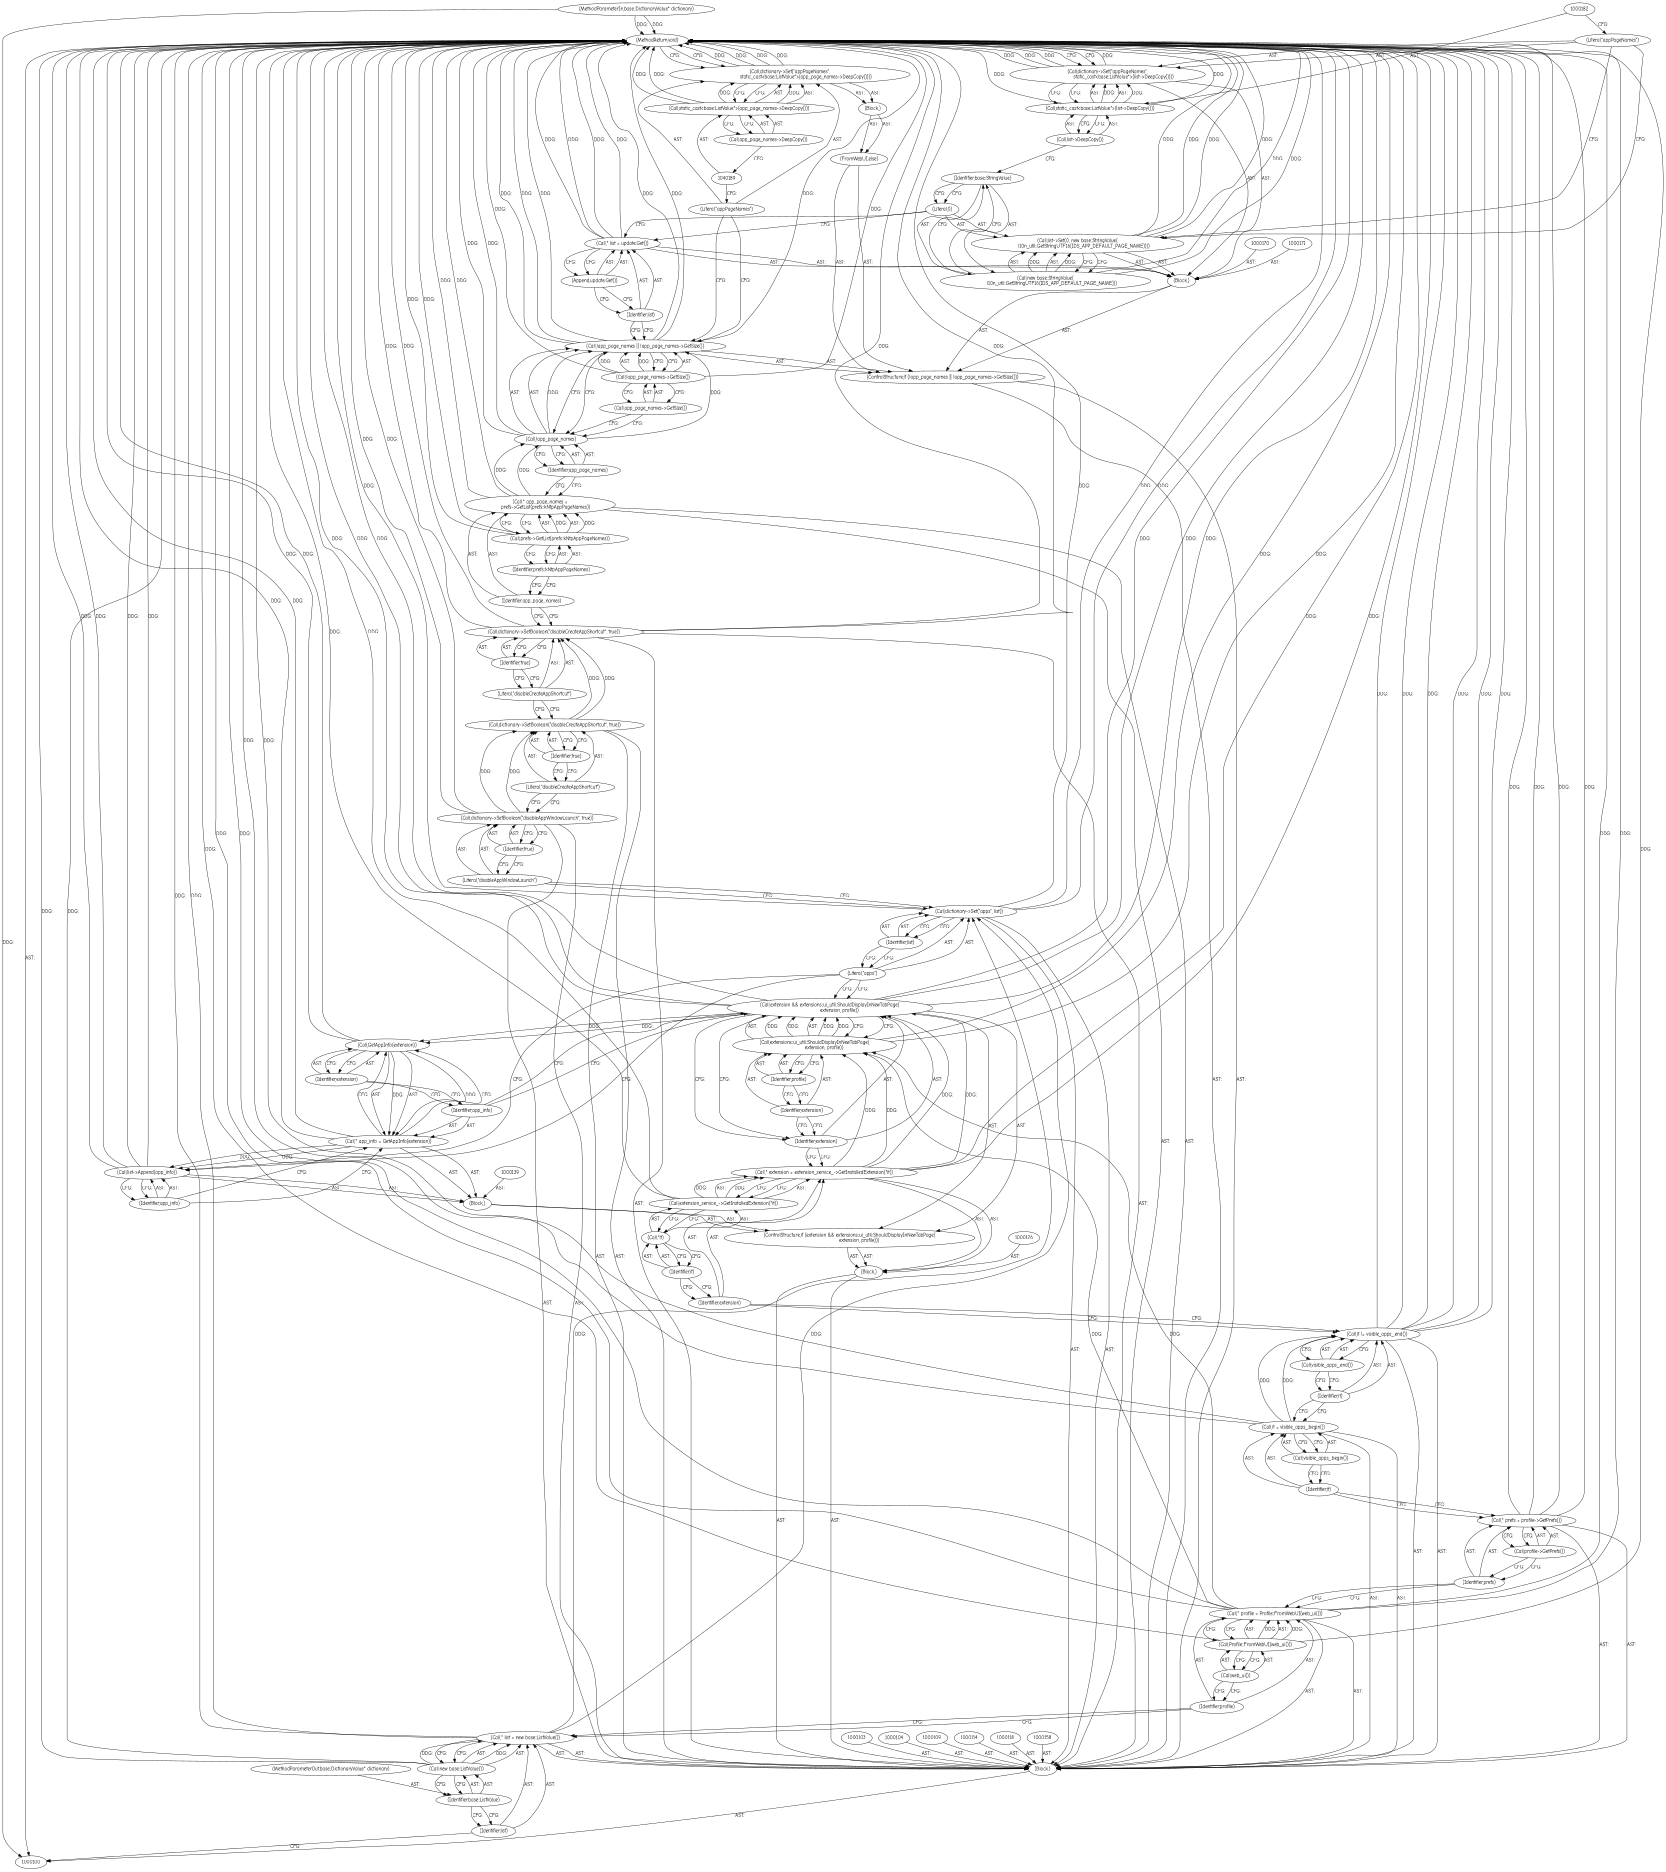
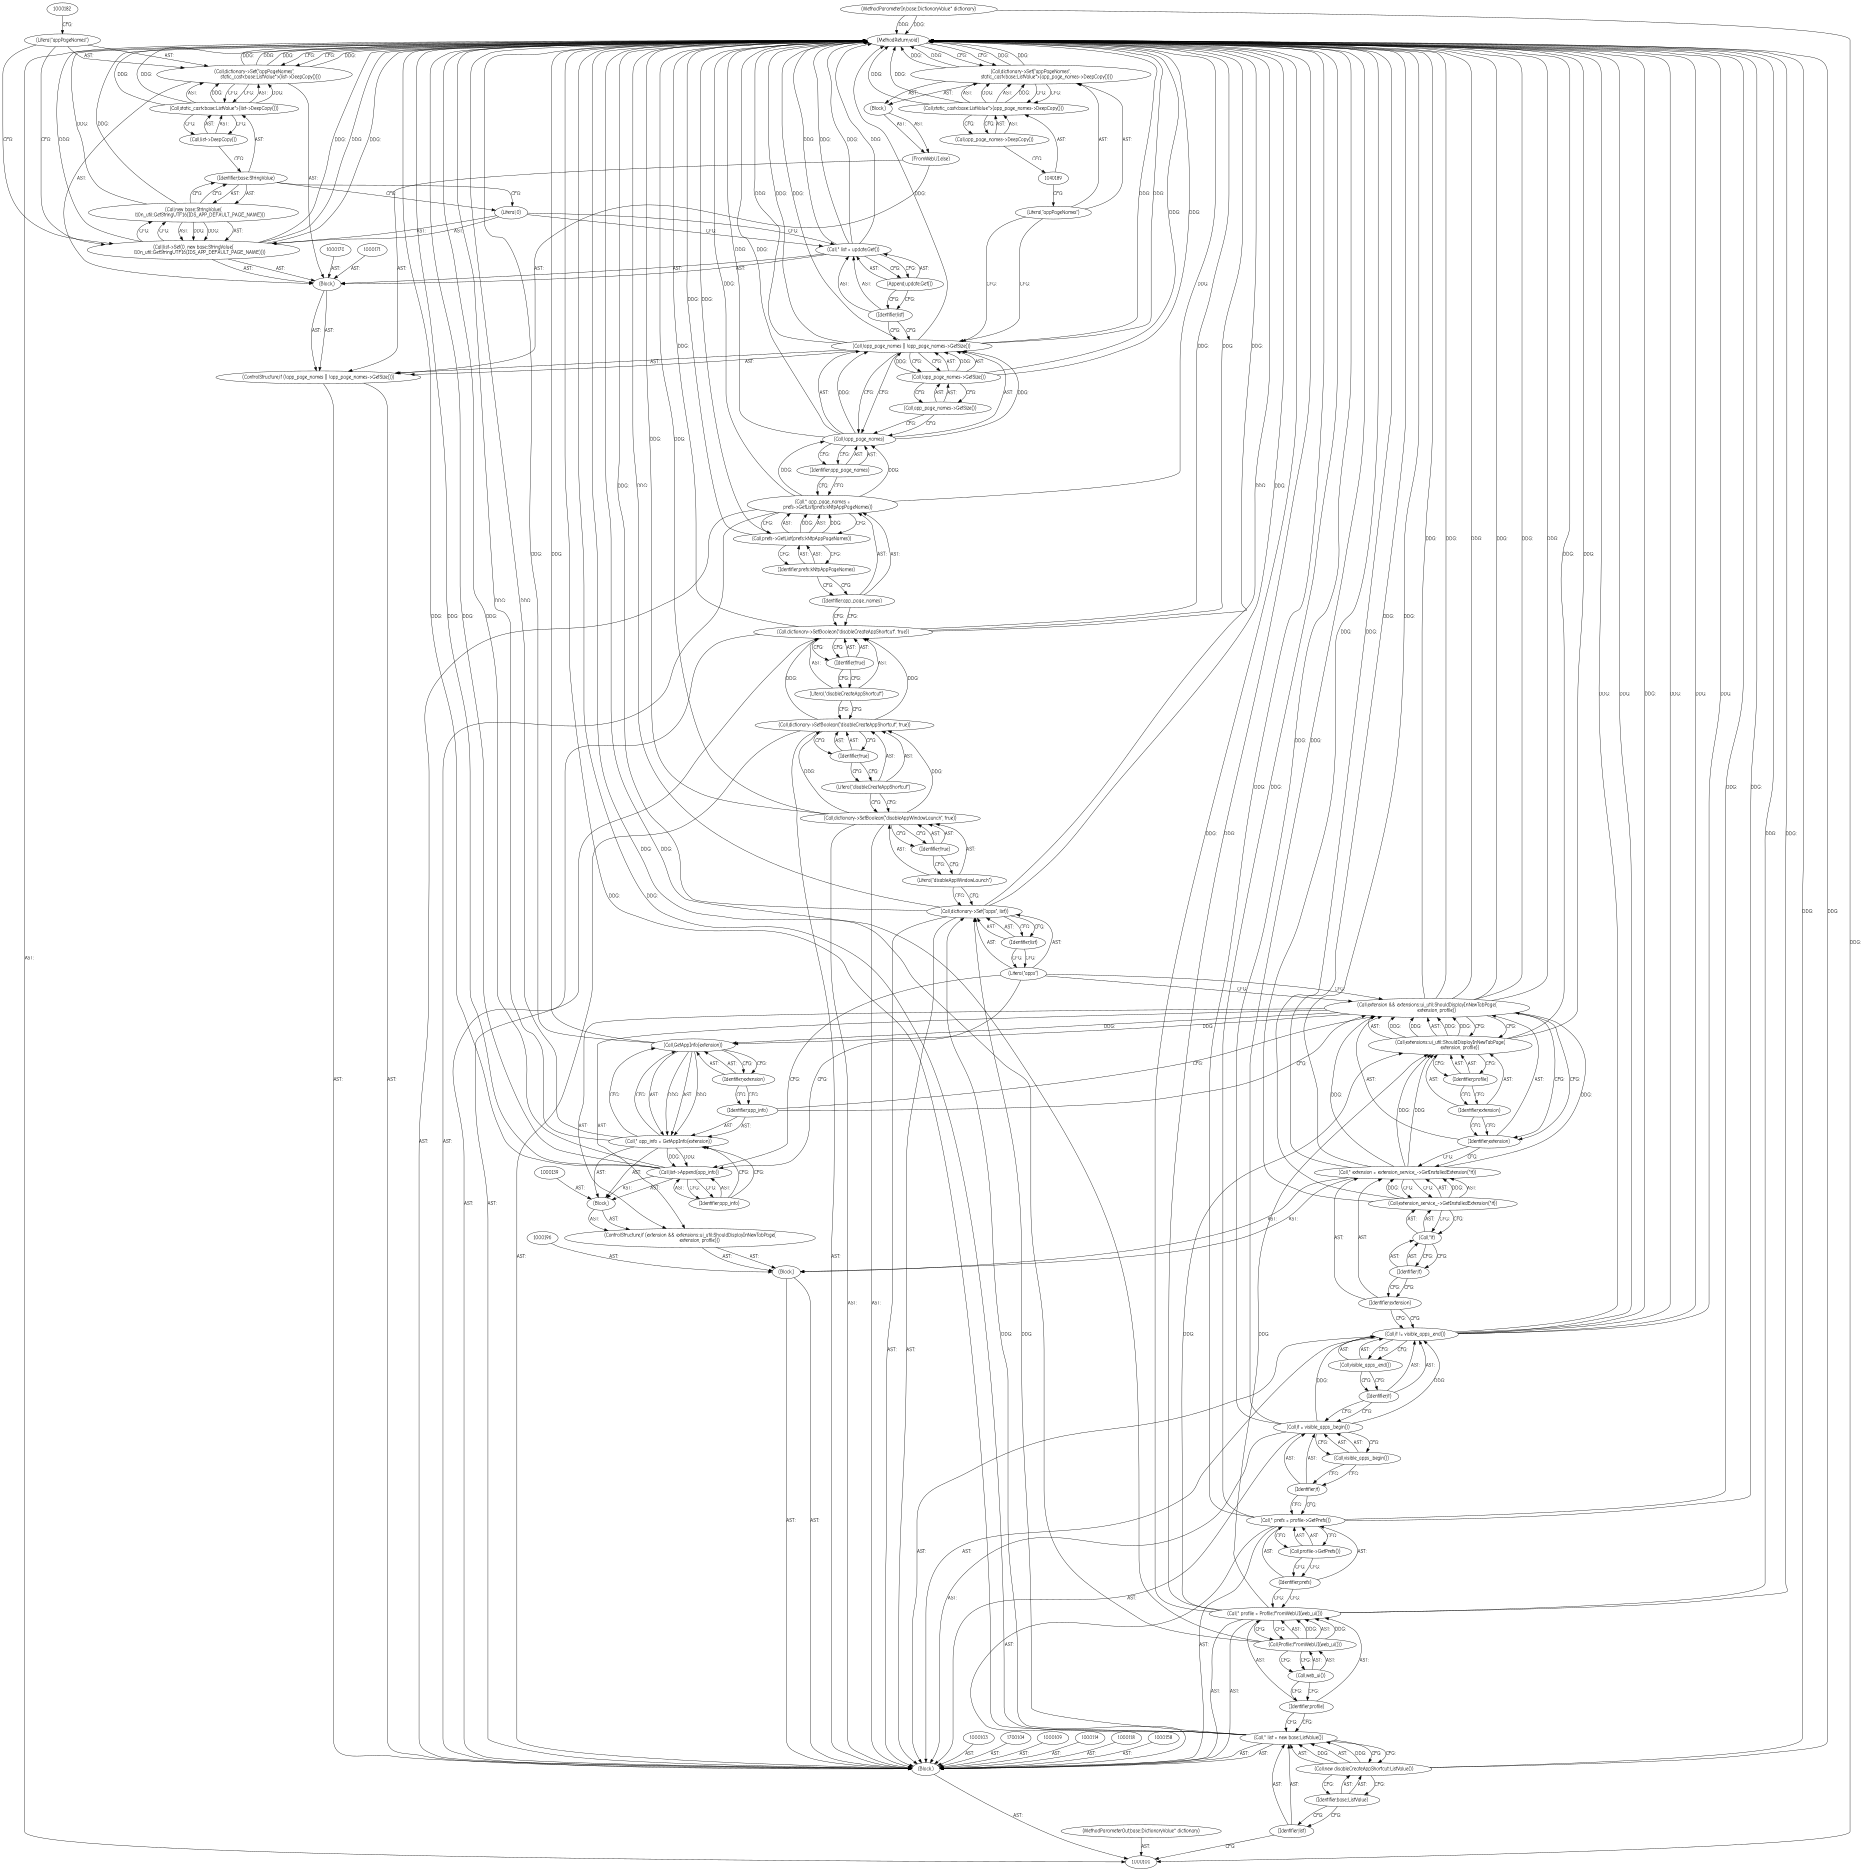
(1370, 63) -> (255, 143)
(1024, 1238) -> (543, 1238)
(894, 1738) -> (1016, 1738)
(457, 1769) -> (1364, 1769)
(403, 1785) -> (1141, 1845)
